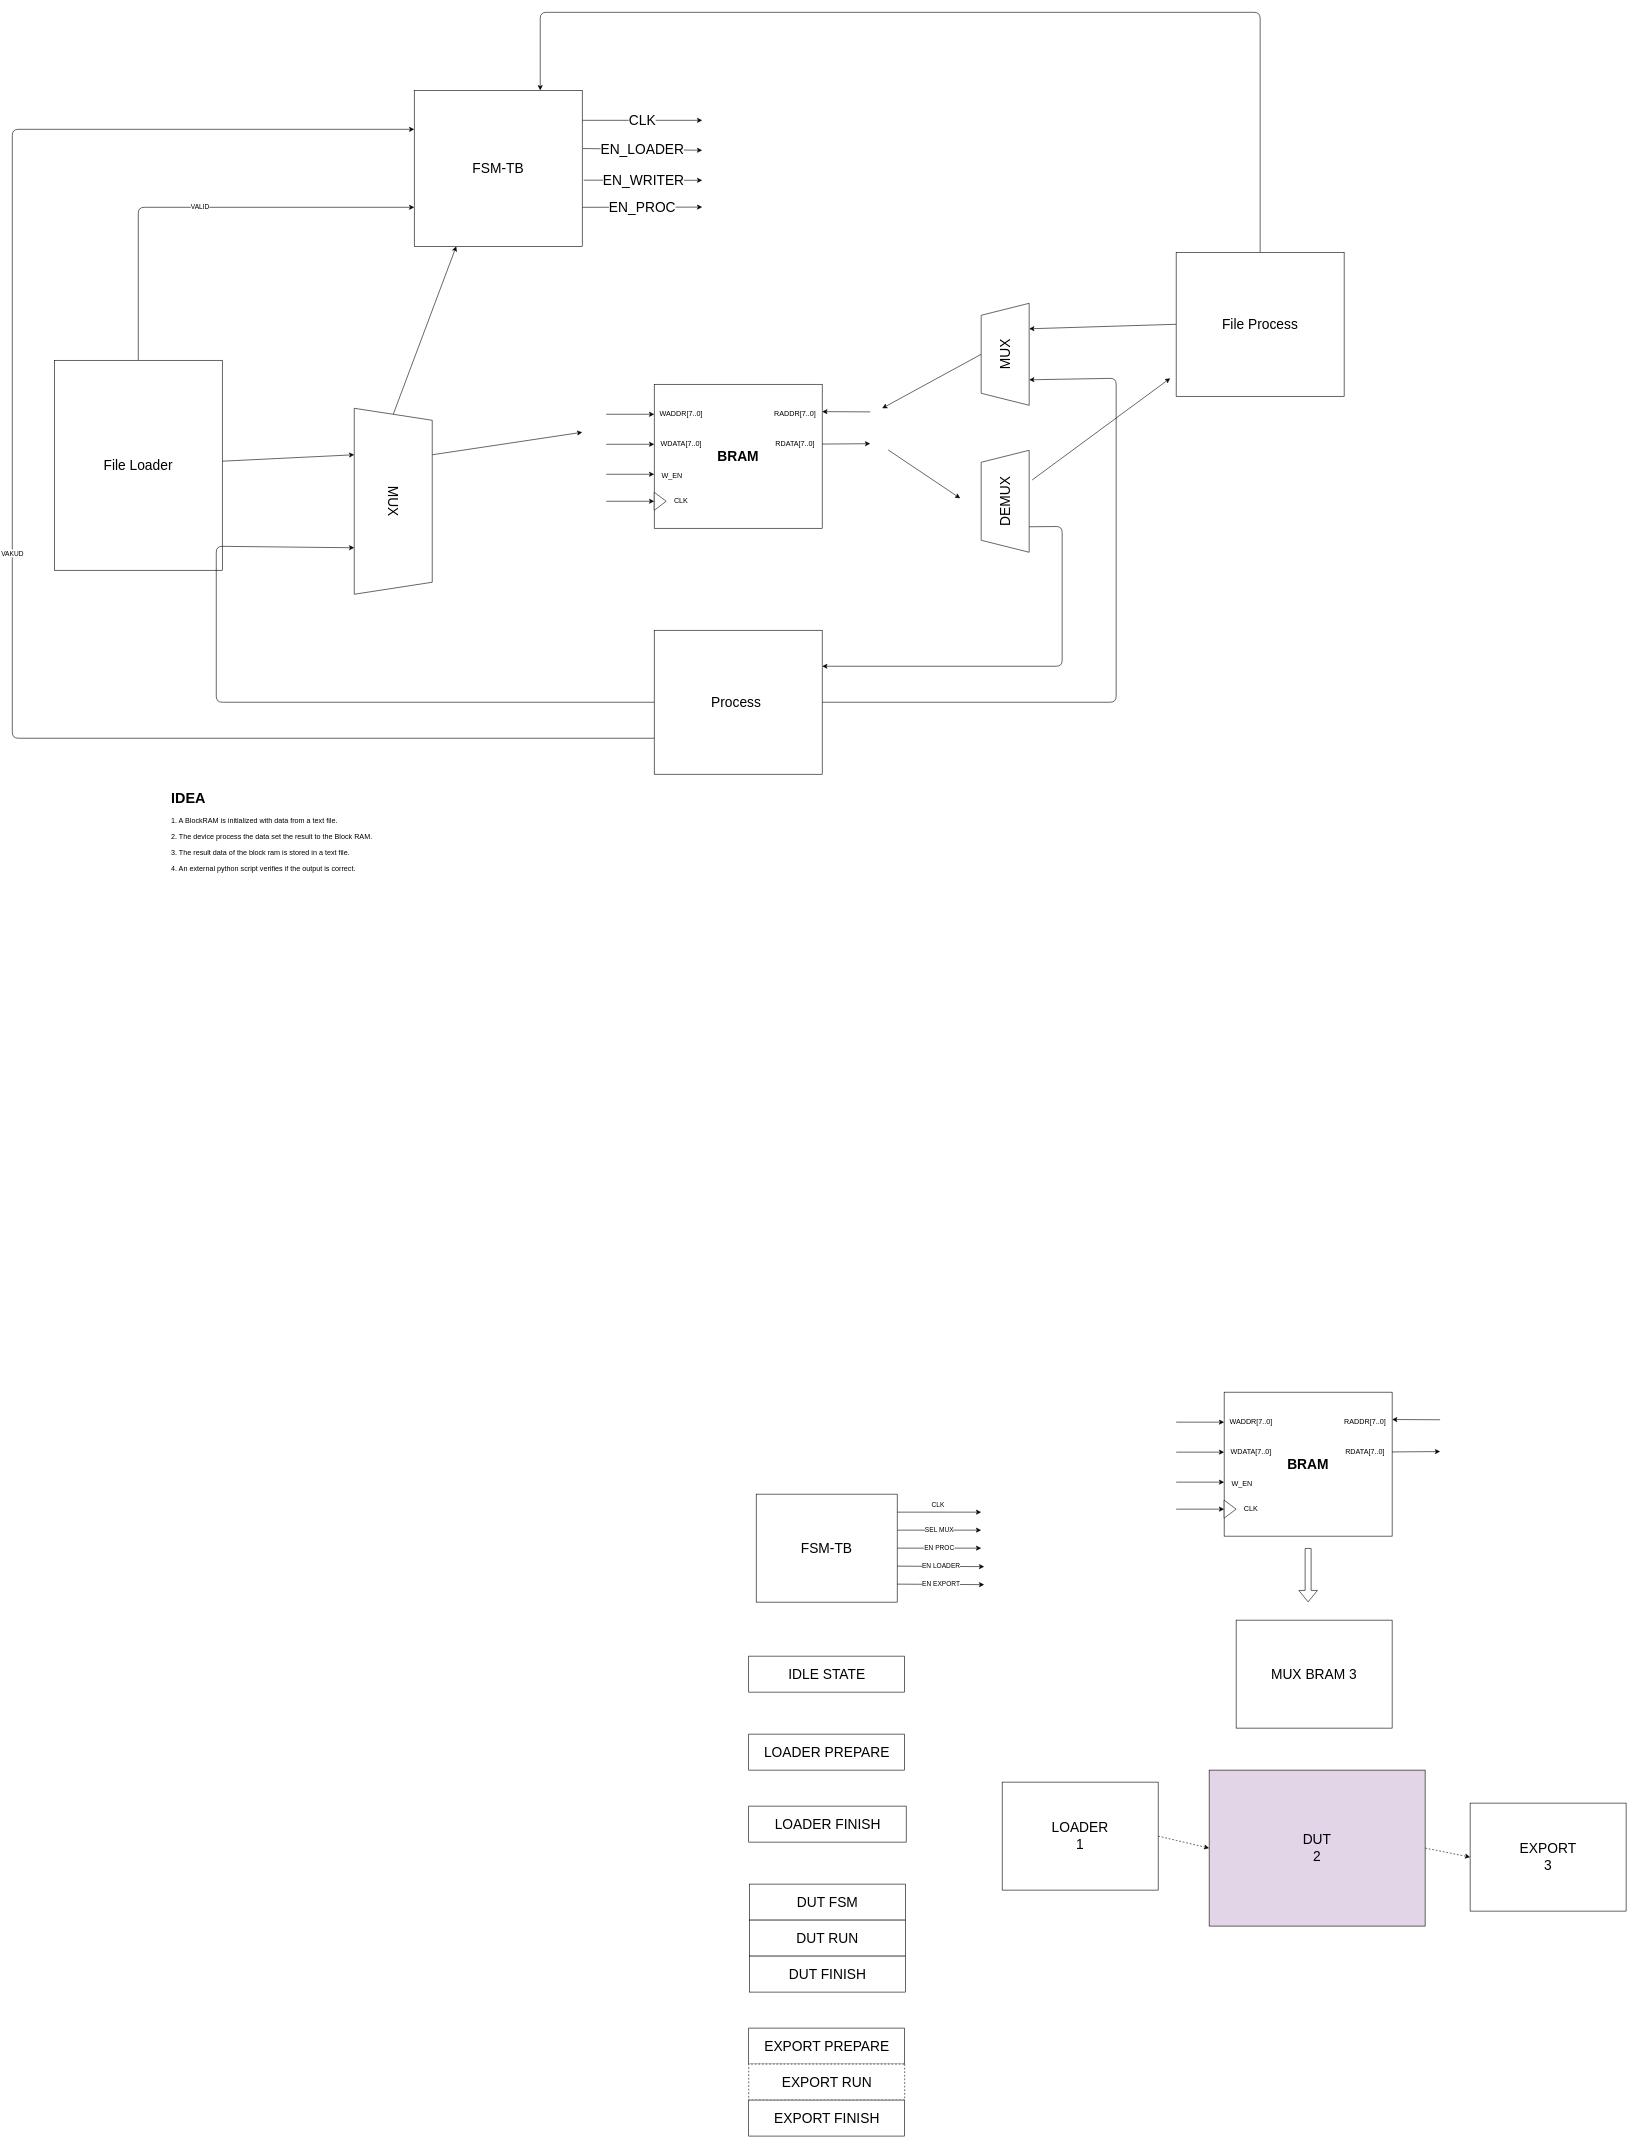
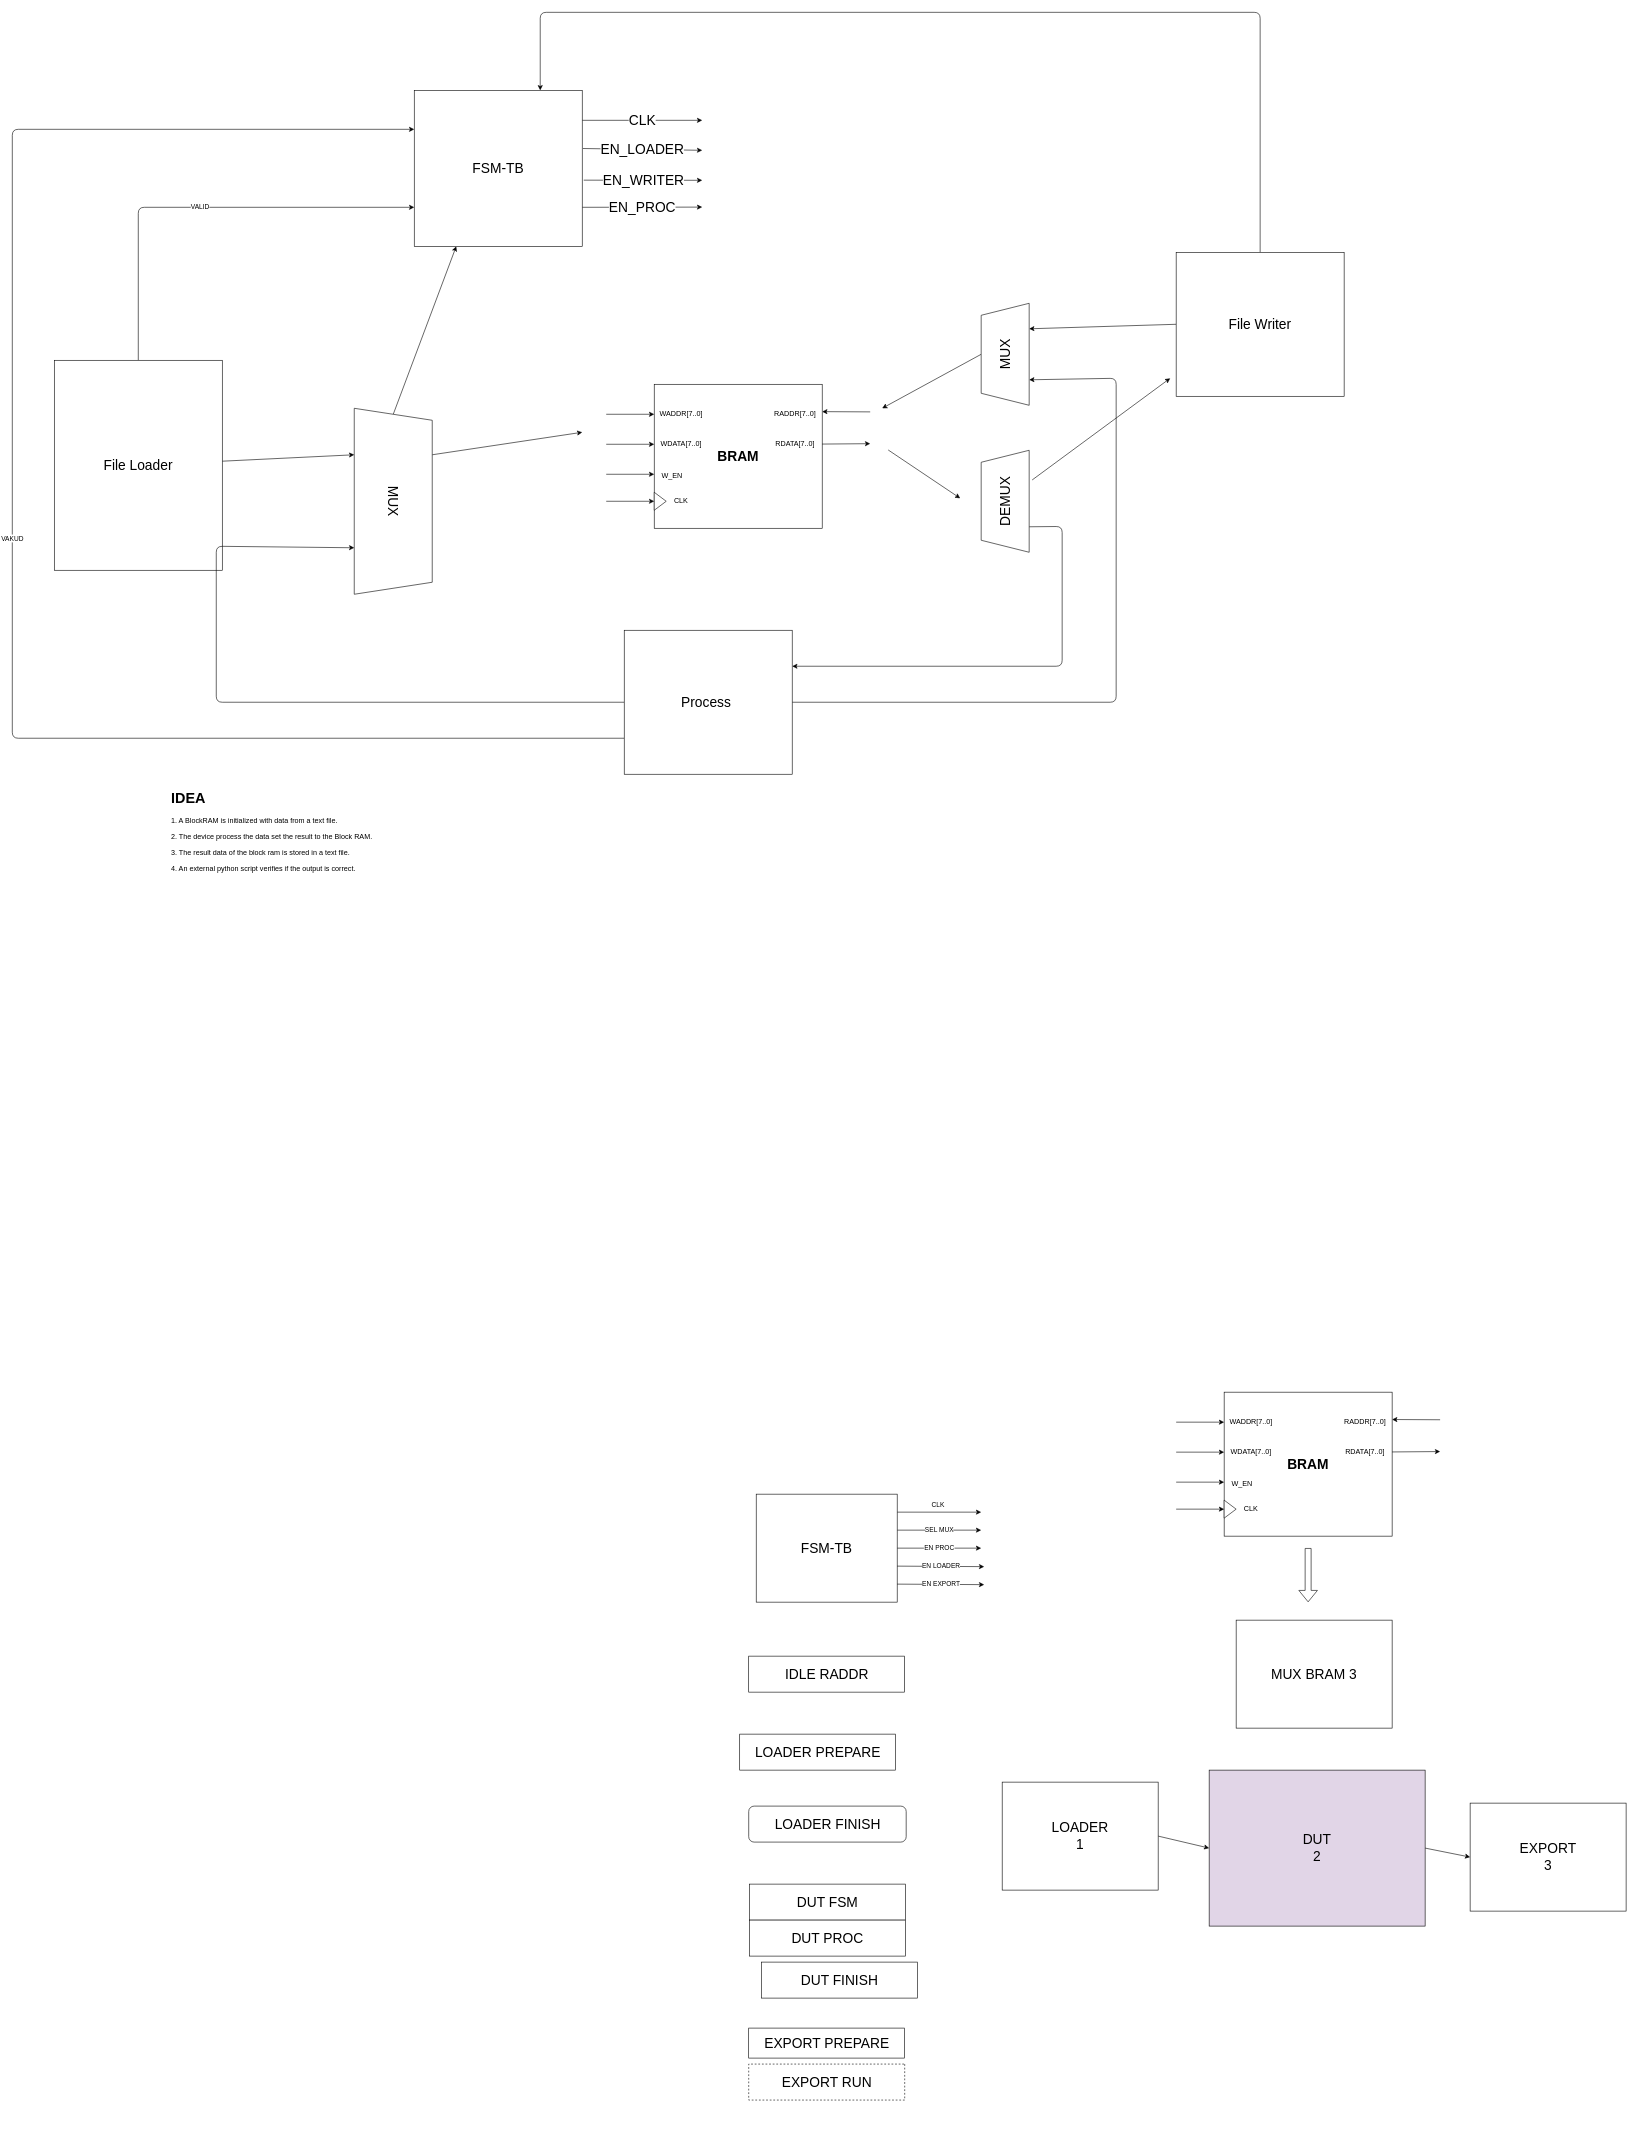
(1260, 324) -> (1260, 324)
(738, 702) -> (708, 702)
(827, 1674) -> (827, 1674)
(827, 1752) -> (818, 1752)
(828, 1824) -> (828, 1824)
(1181, 1842) -> (1181, 1842)
(1445, 1852) -> (1445, 1852)
(828, 1938) -> (828, 1938)
(828, 1974) -> (840, 1980)
(827, 2046) -> (827, 2043)
(827, 2118) -> none
